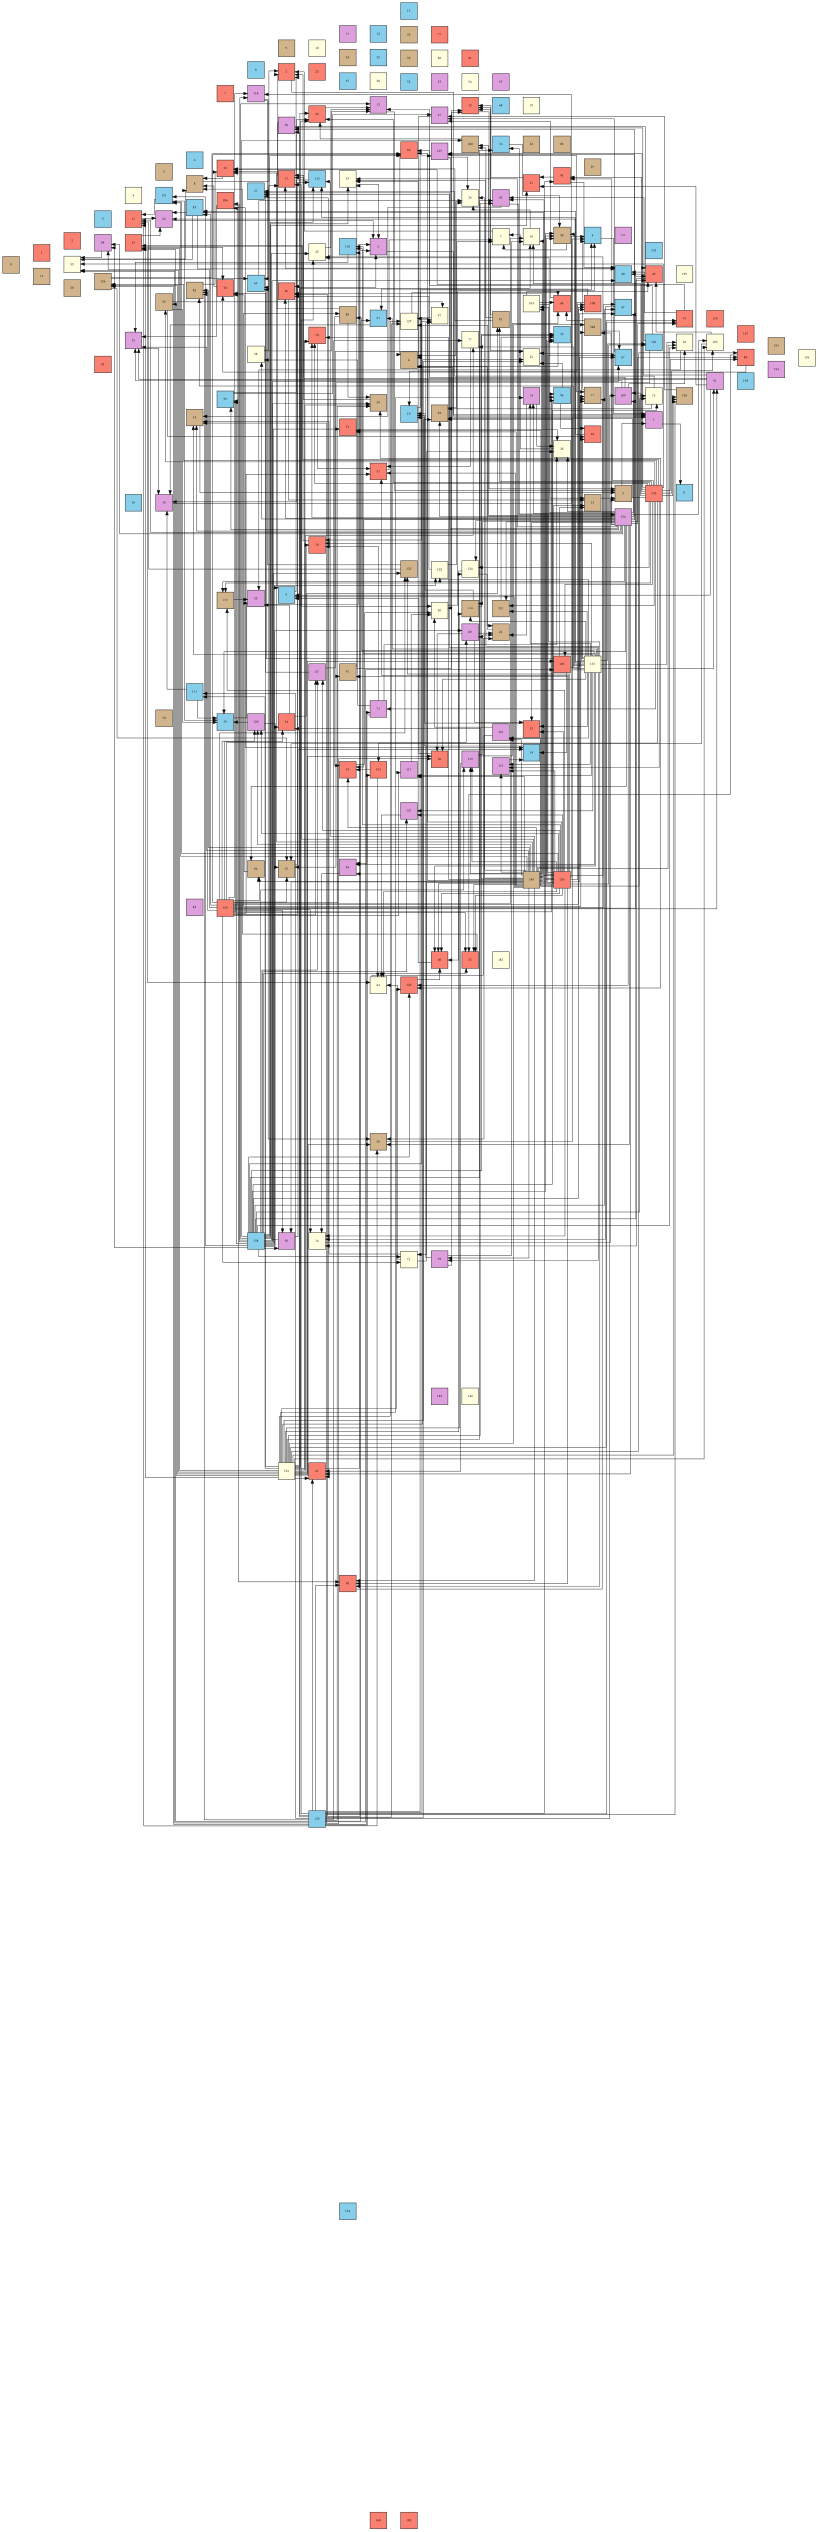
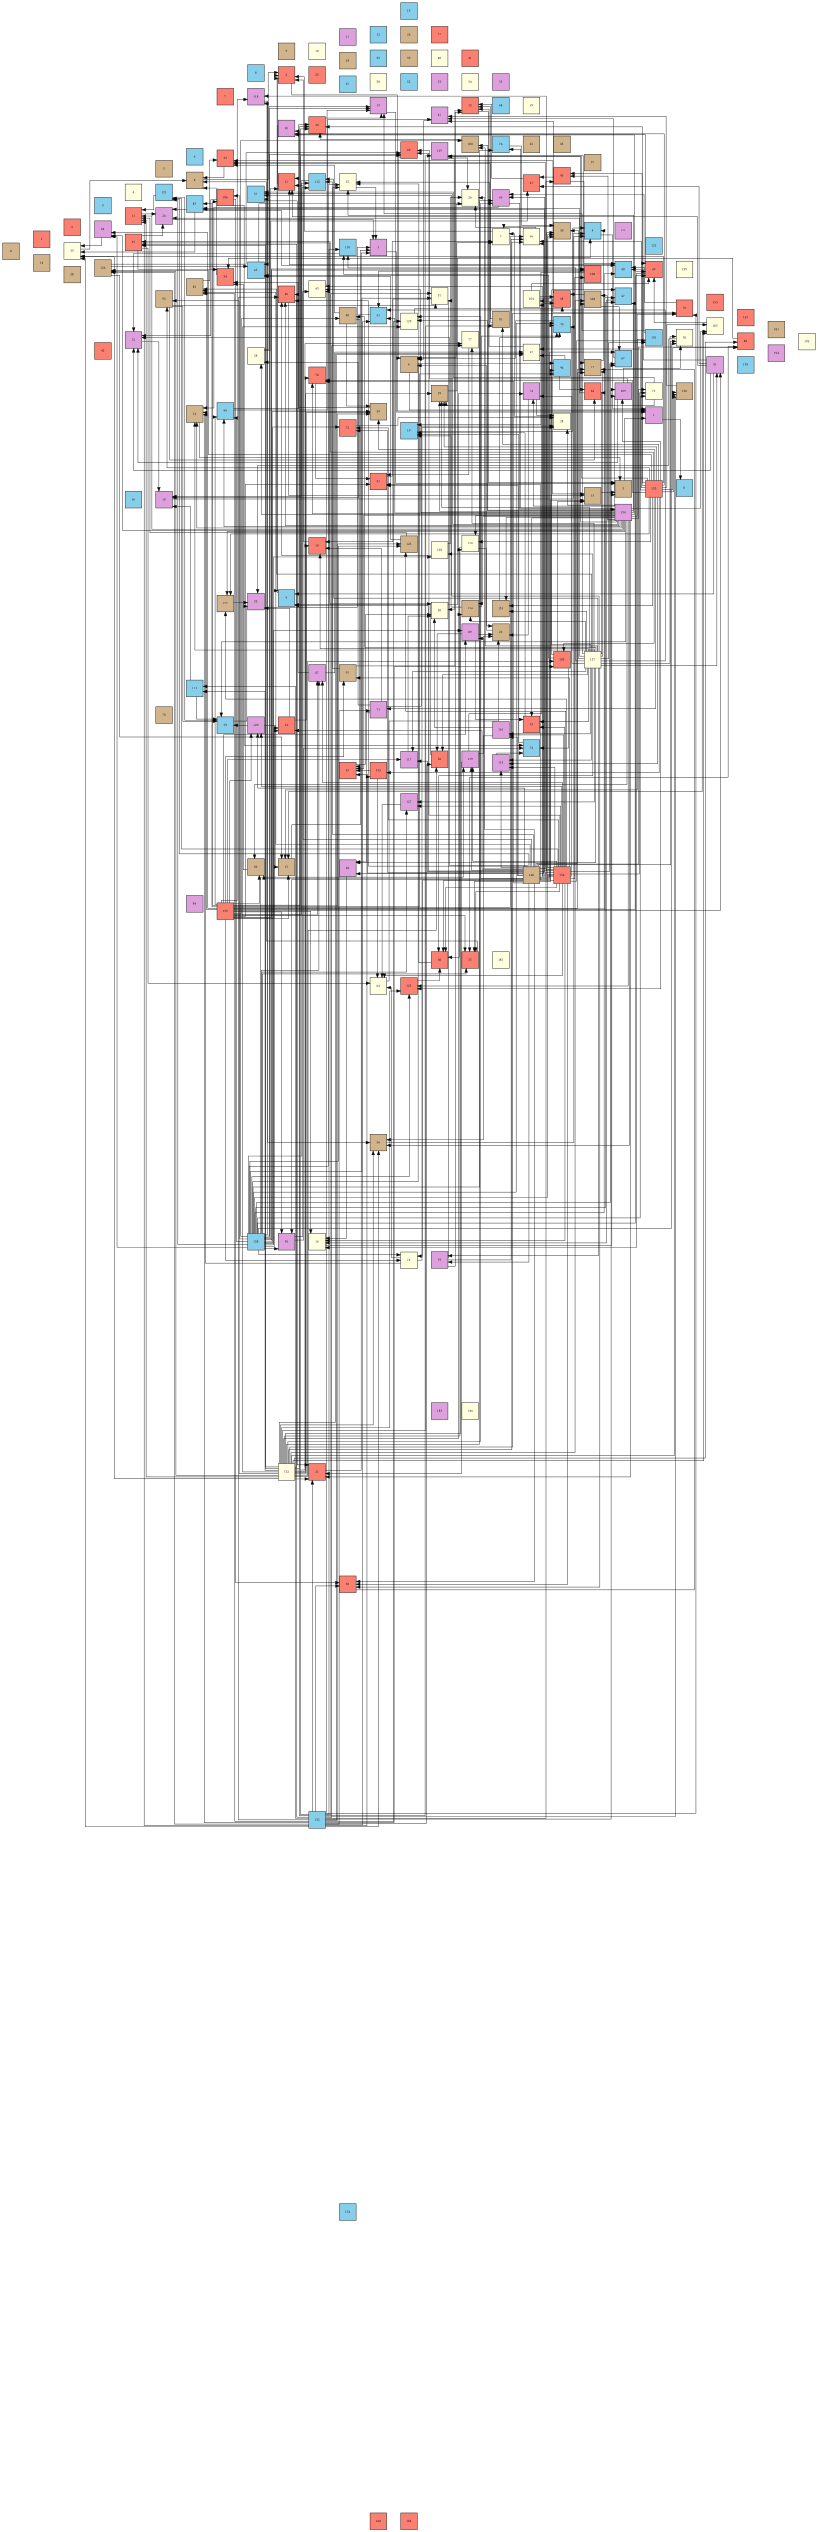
none -> (406, 513)
